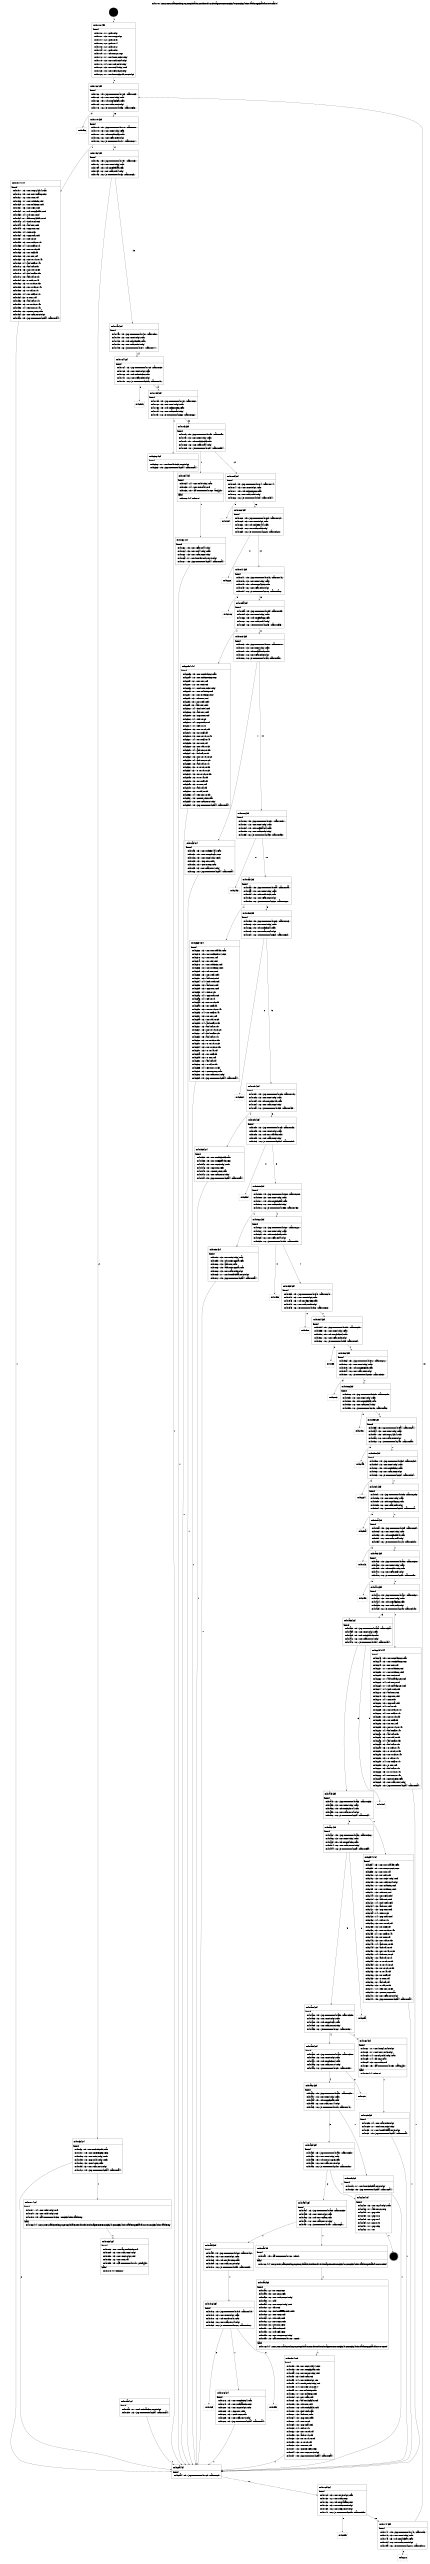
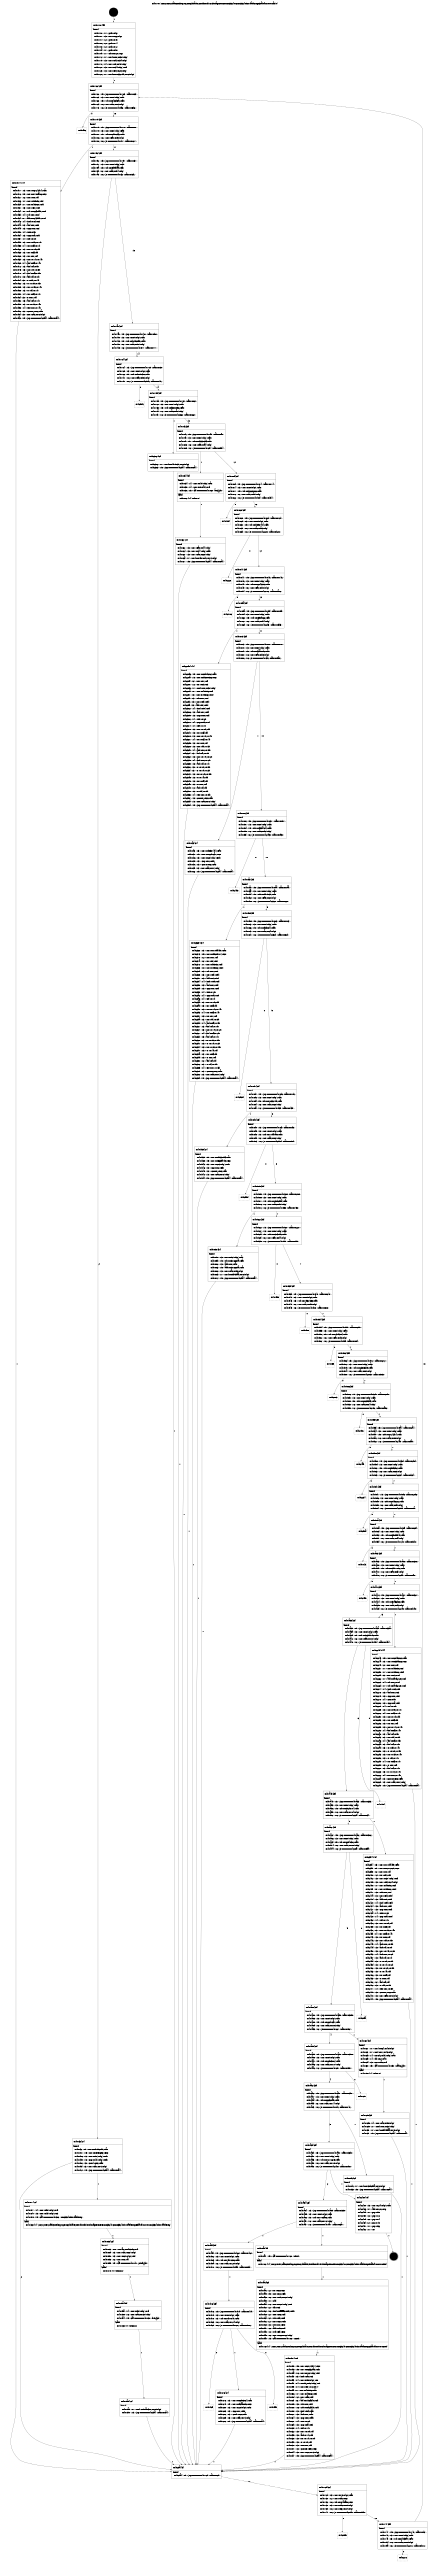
none -> (138, 2315)
